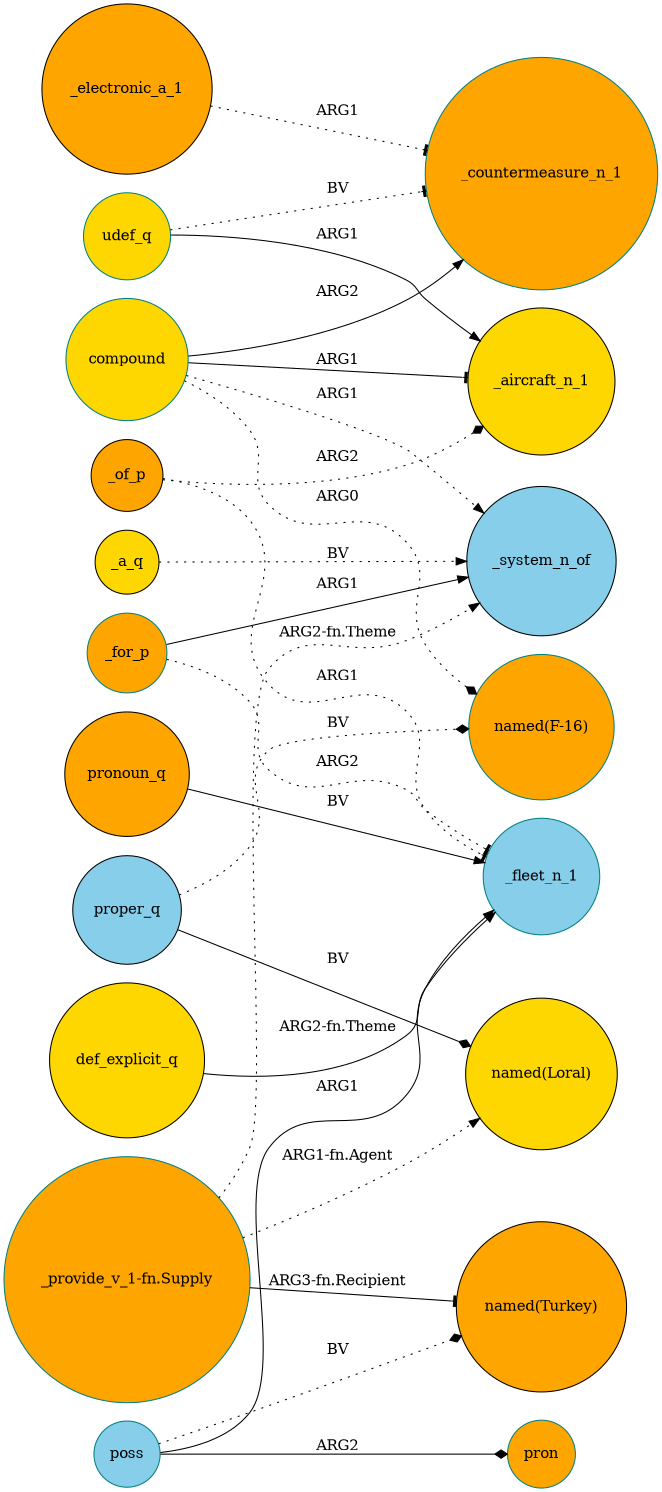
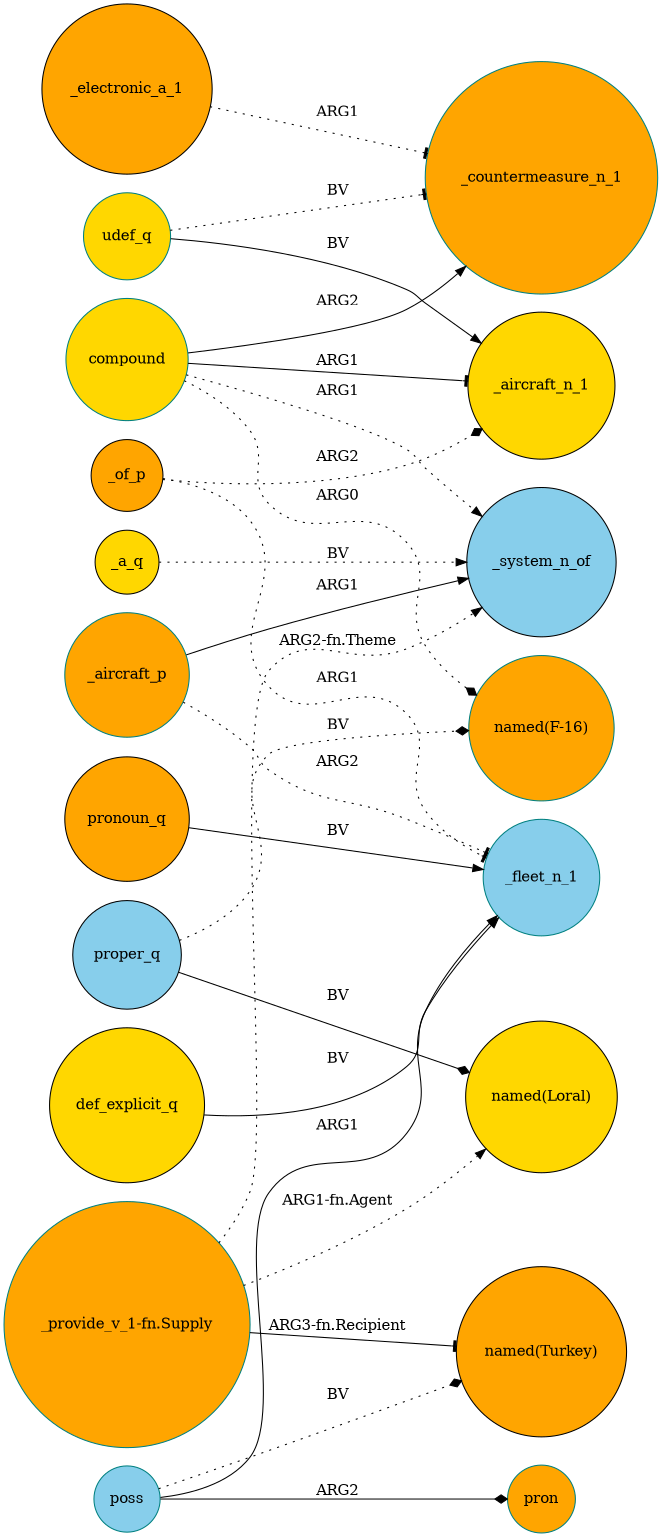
(338, 235) -> (338, 244)
(127, 653) -> (127, 675)
(338, 1027) -> (338, 1059)
